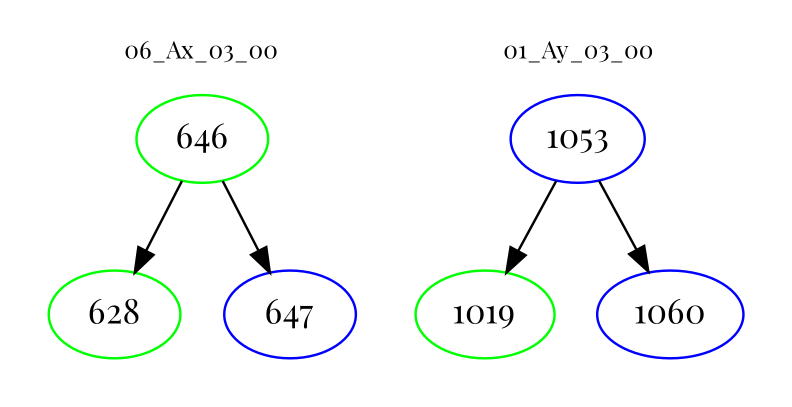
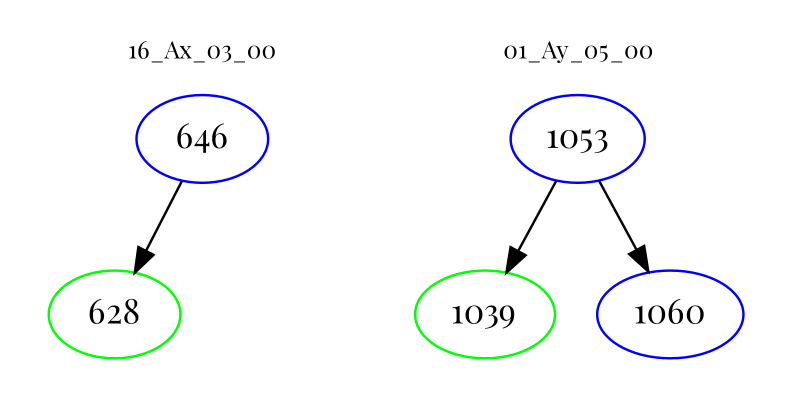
(202, 52) -> (202, 52)
(579, 52) -> (579, 52)
(202, 139) -> (202, 139)
(290, 314) -> none
(485, 314) -> (485, 314)
